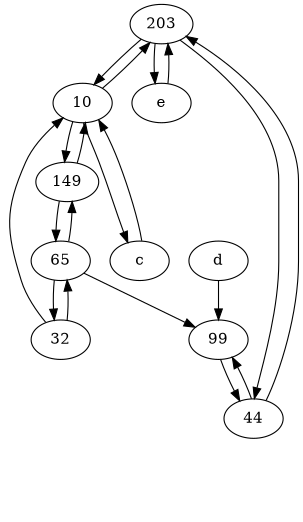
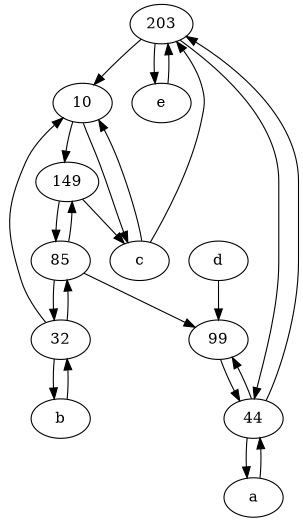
(123, 70) -> (194, 148)
(81, 148) -> (100, 217)
(61, 261) -> (61, 261)
none -> (61, 419)
none -> (254, 498)
